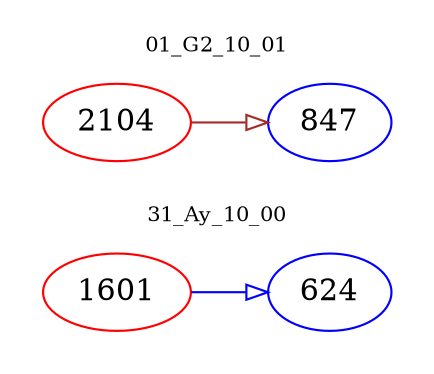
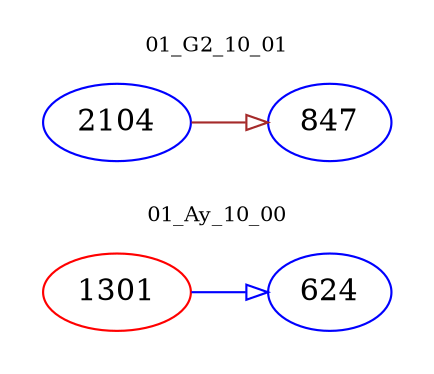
(117, 122) -> (117, 122)
(217, 216) -> (217, 216)
(117, 292) -> (117, 292)
